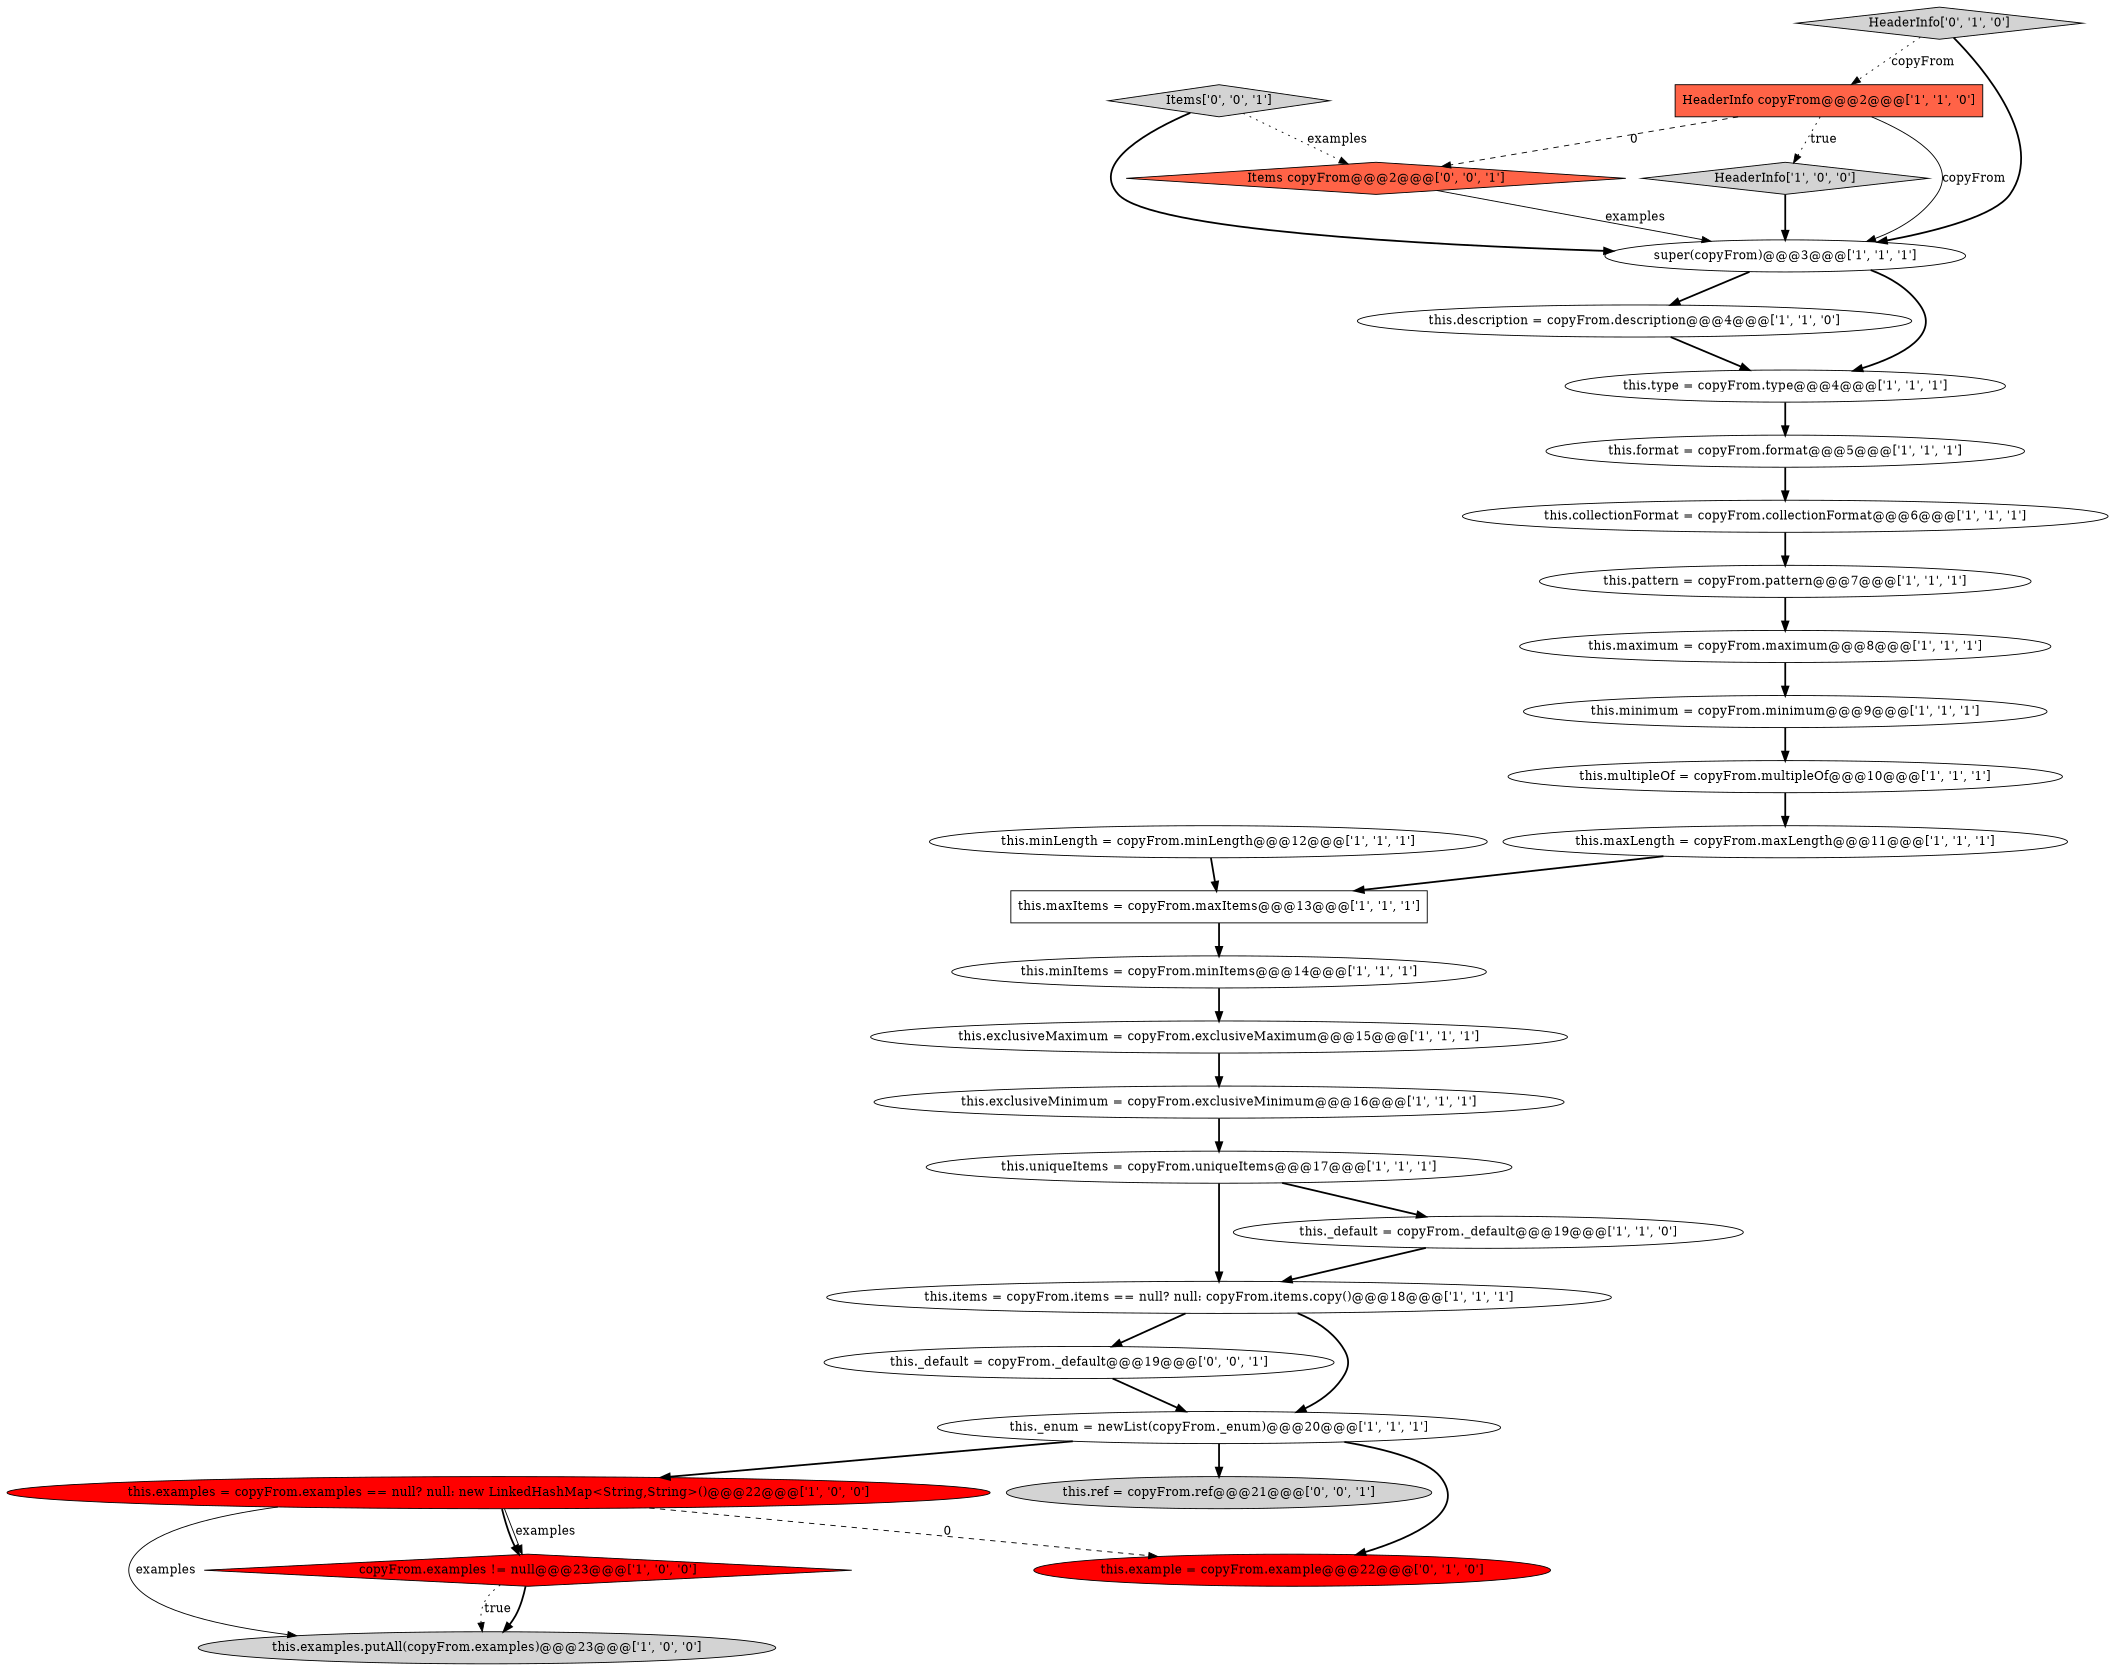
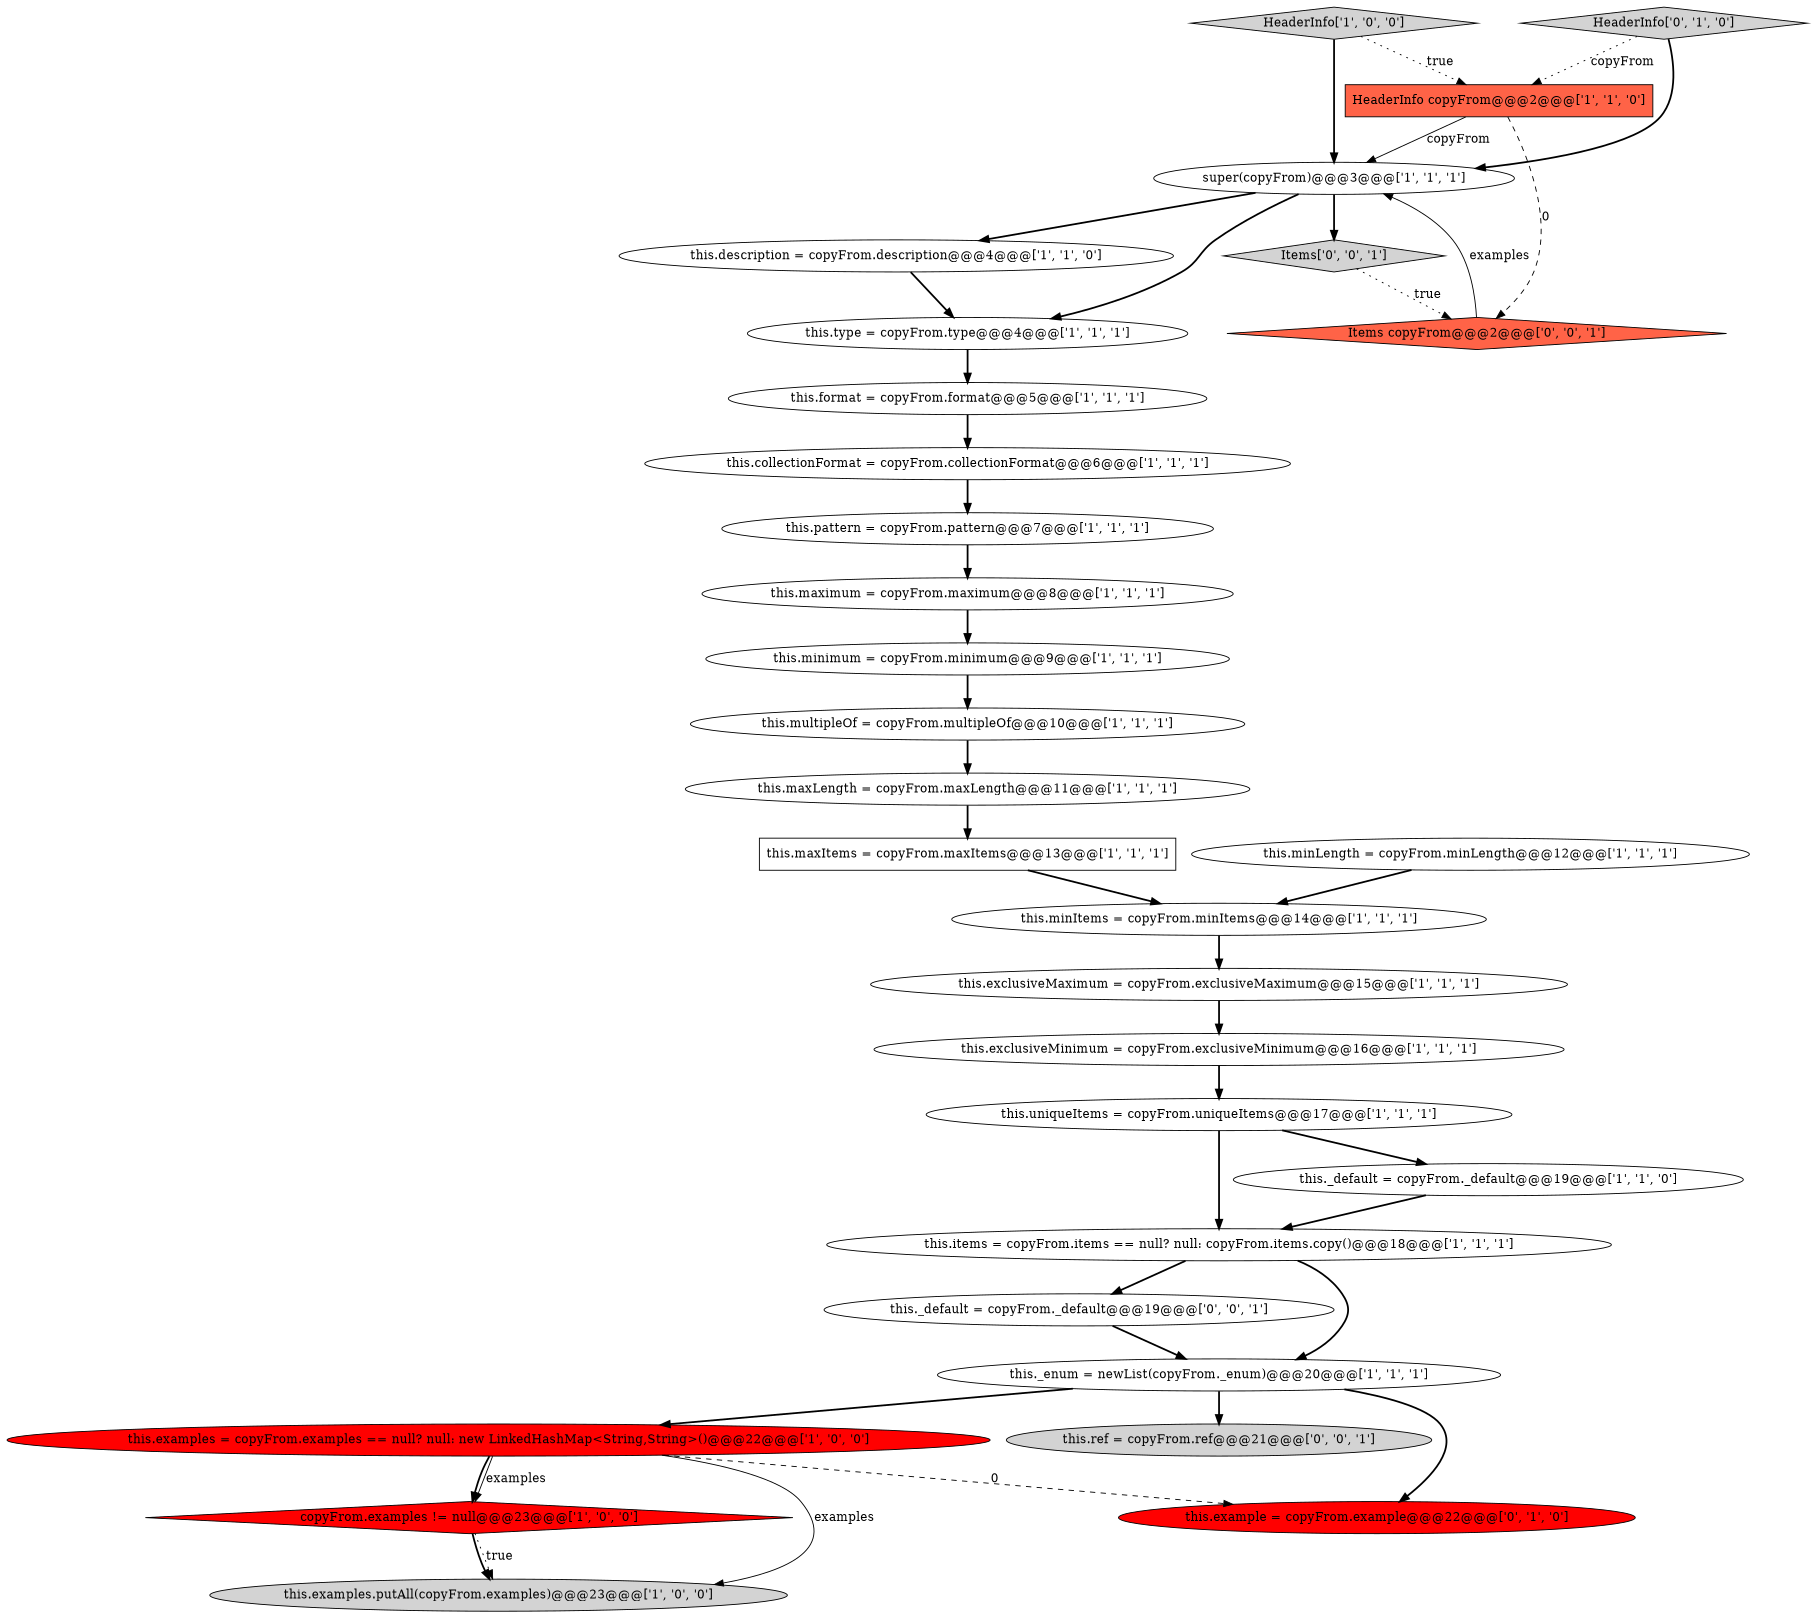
(1809, 136) -> (1409, 59)
(1338, 140) -> (1428, 295)
(1296, 233) -> (1334, 213)
(1213, 870) -> (1349, 886)
